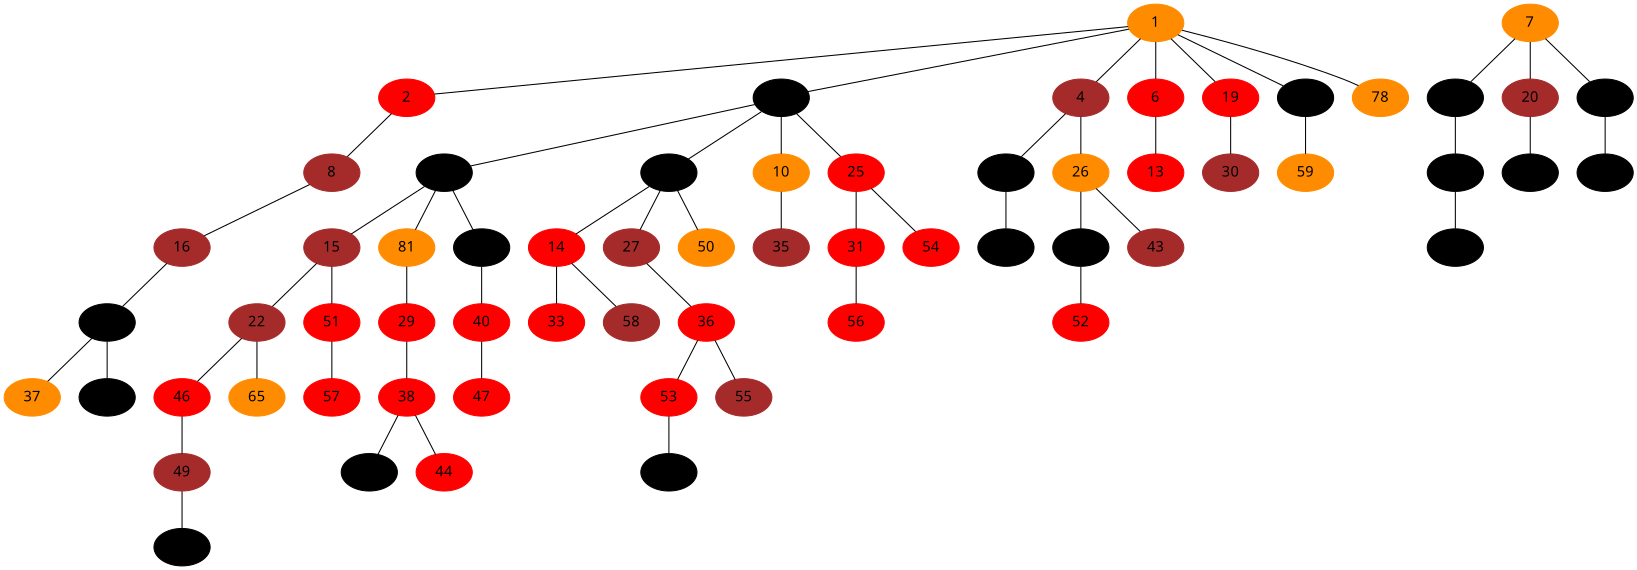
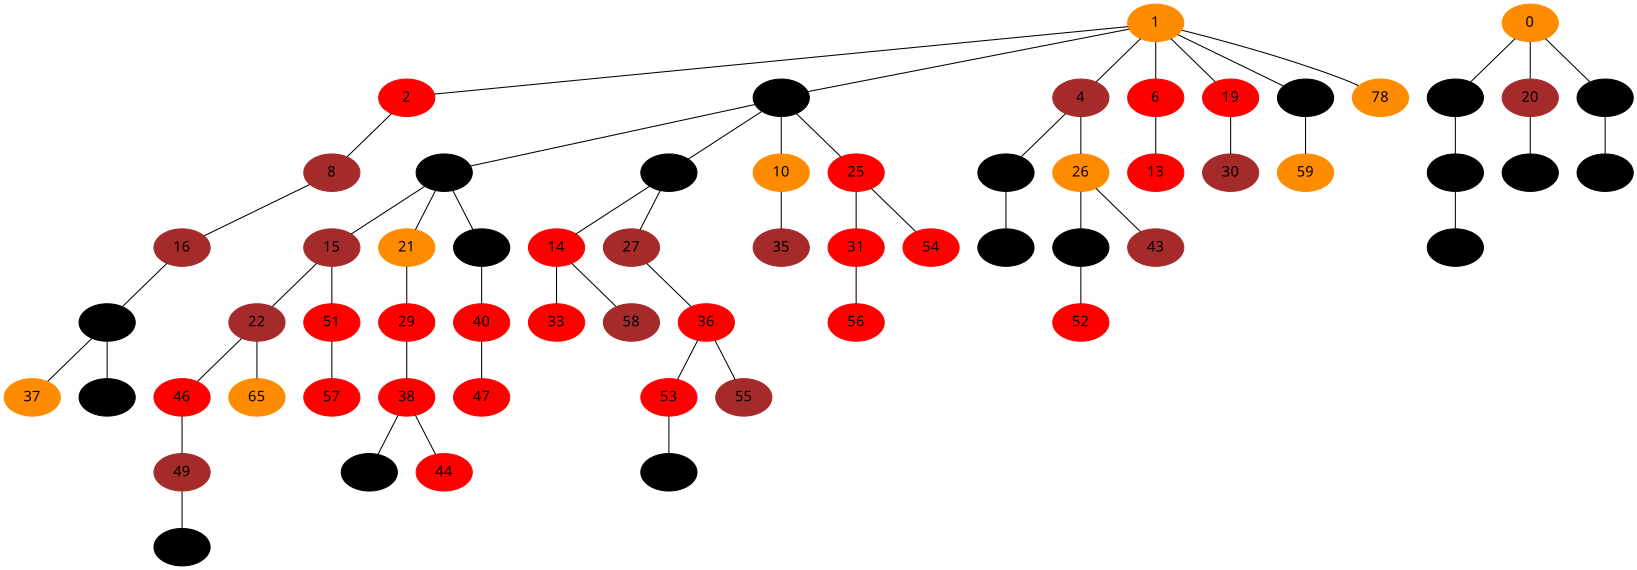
(1530, 23) -> (1530, 23)
(407, 248) -> (407, 248)
(706, 248) -> none
